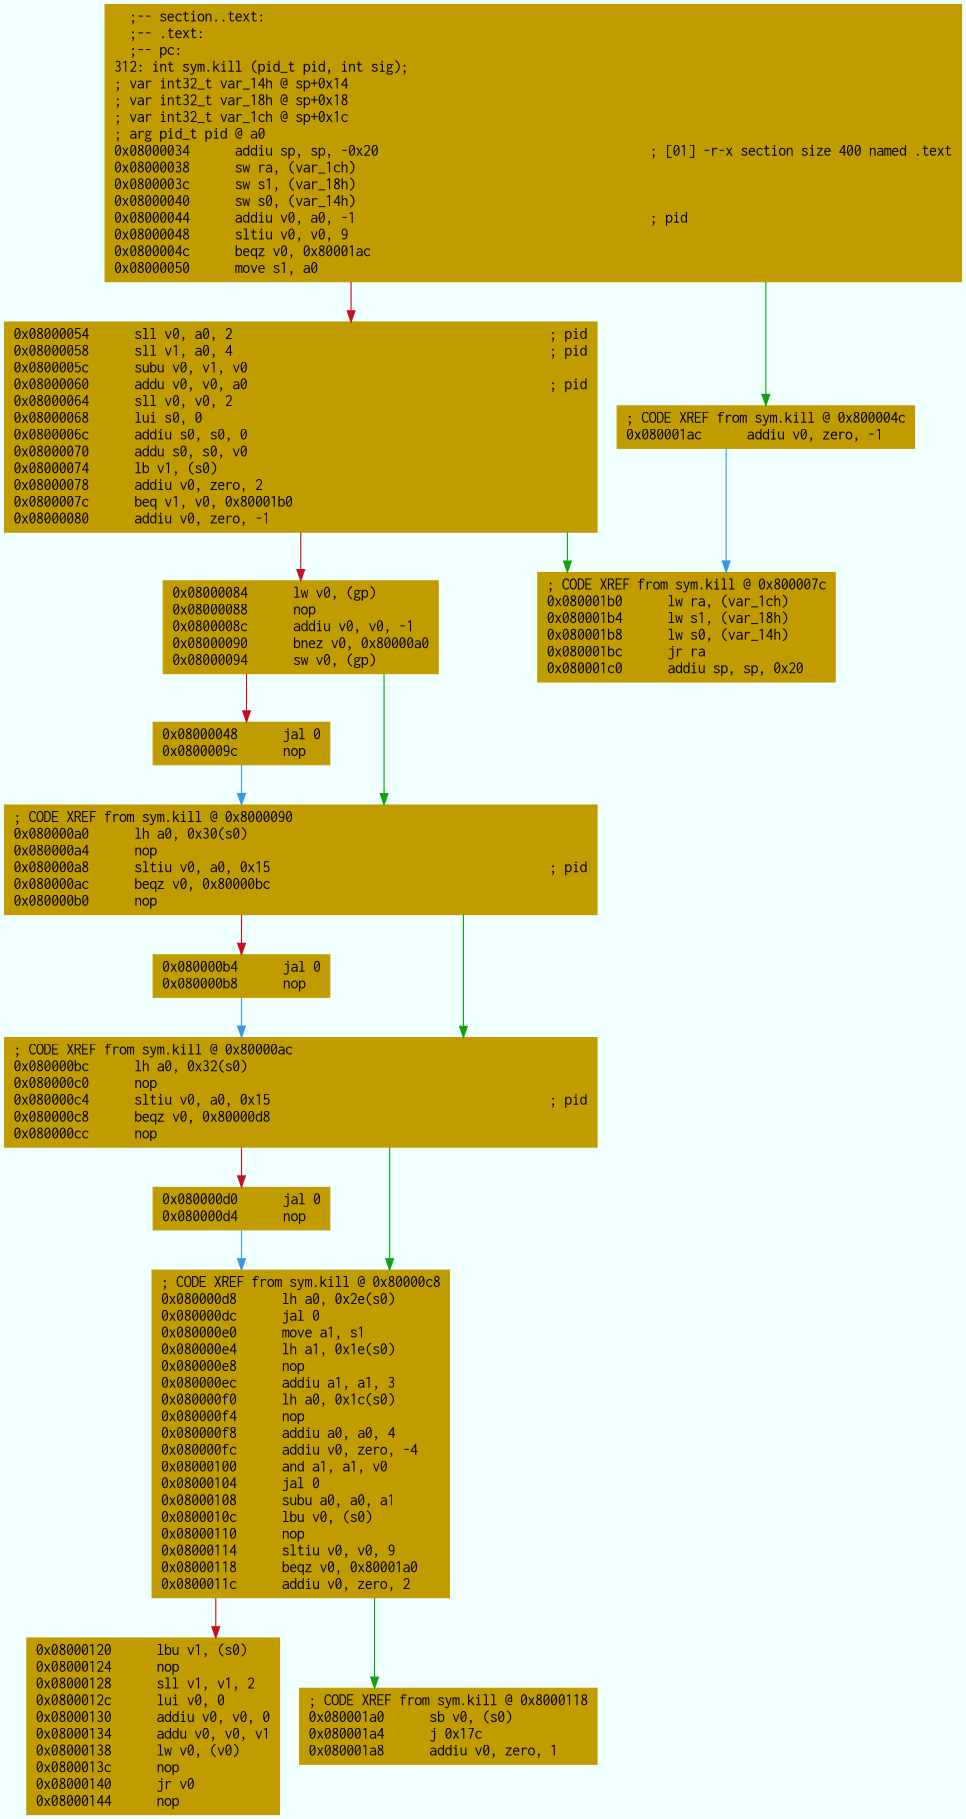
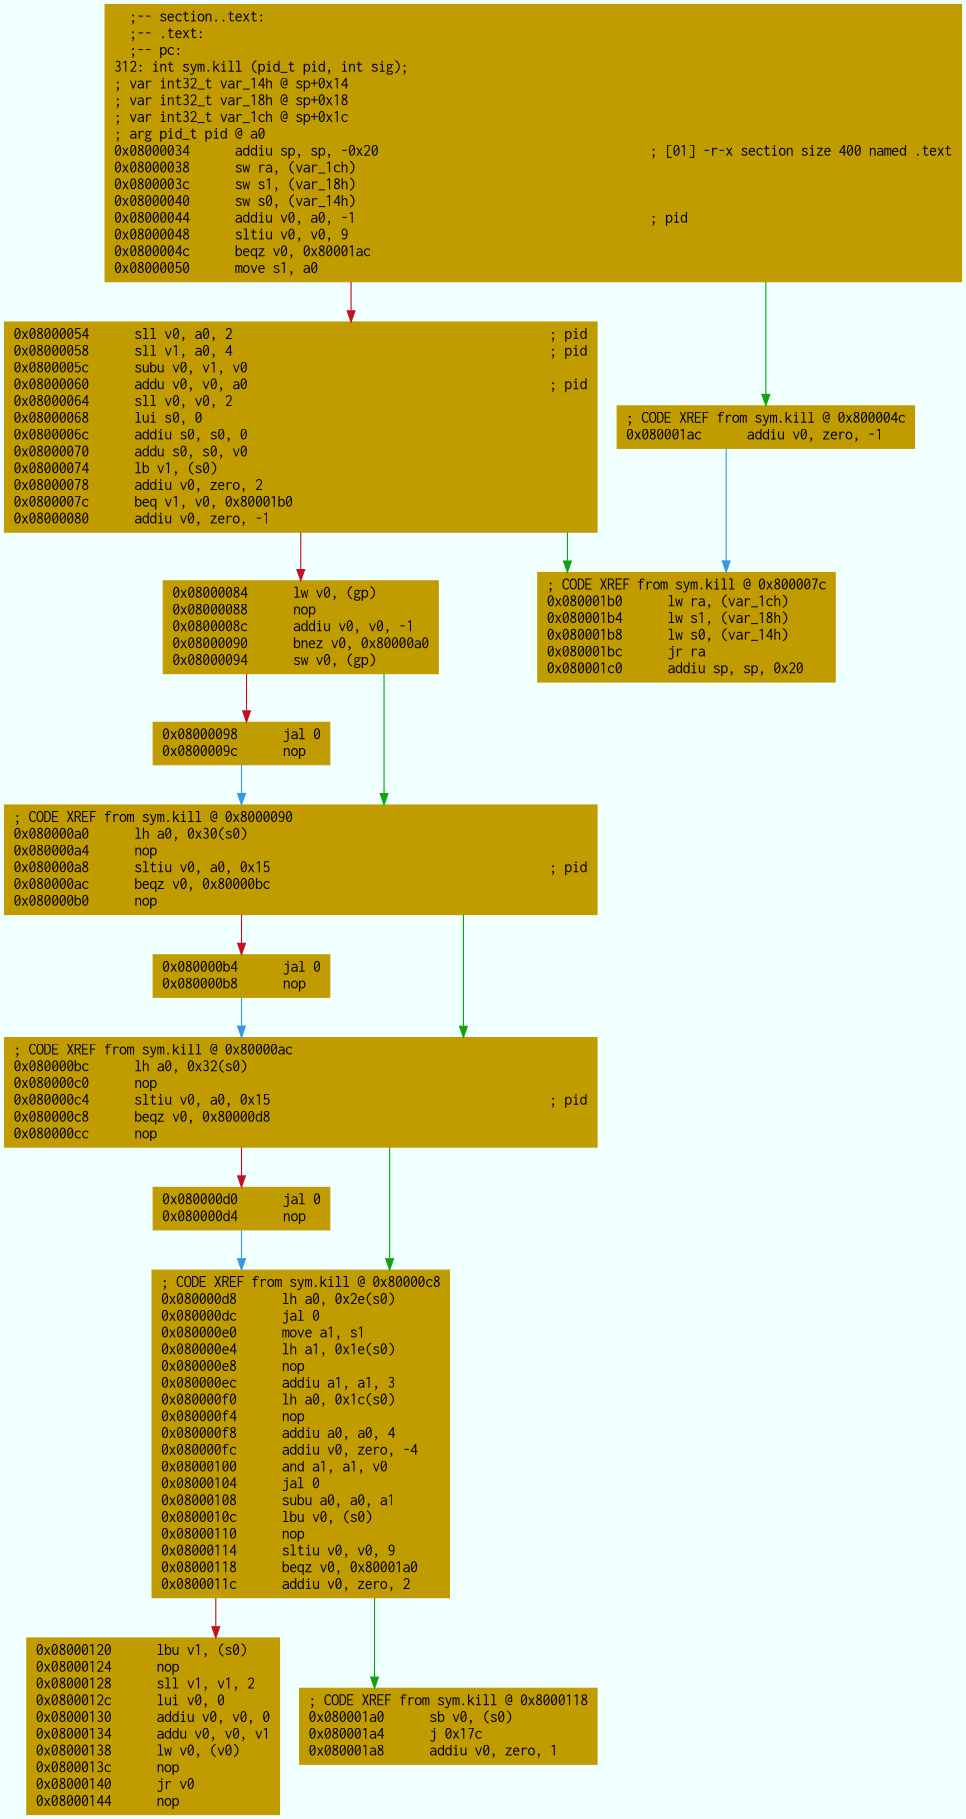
(242, 744) -> (242, 744)
